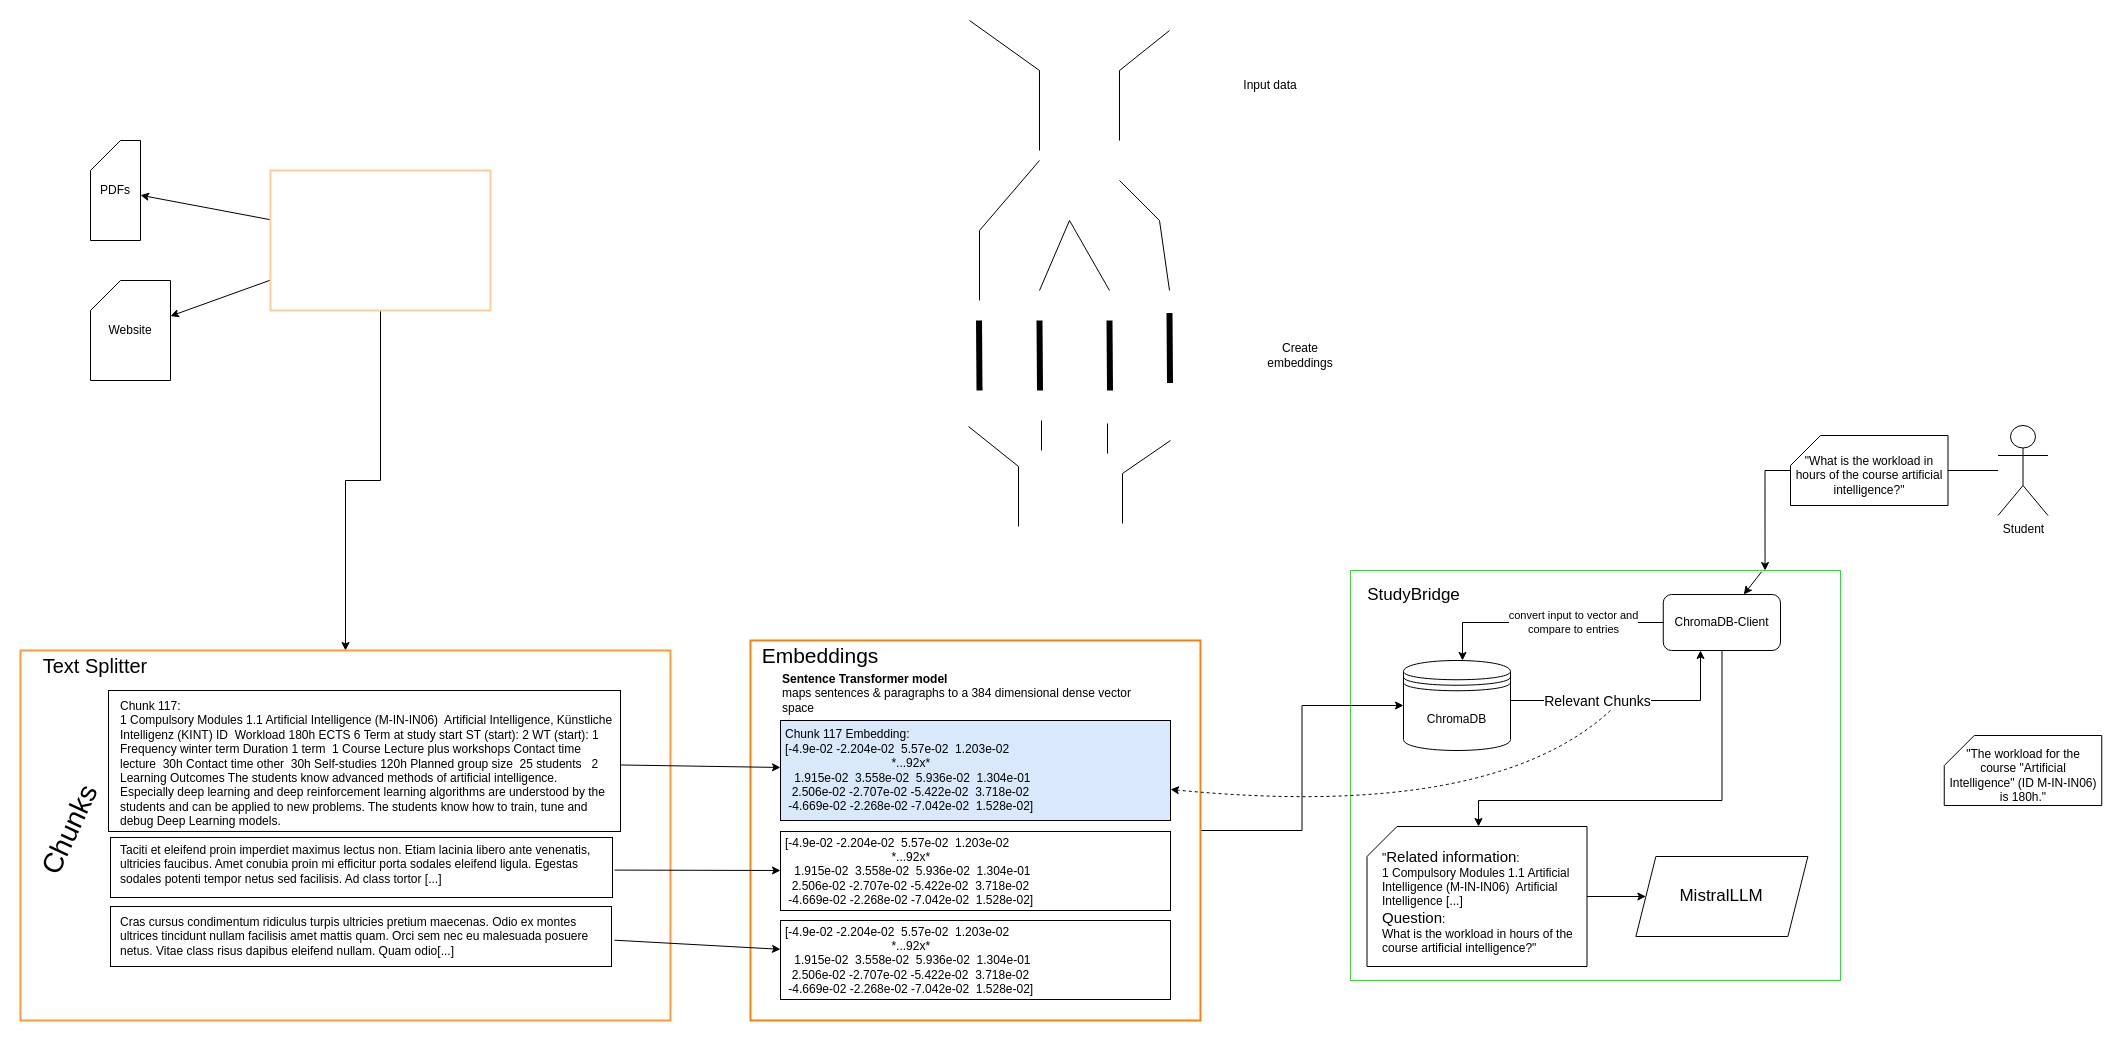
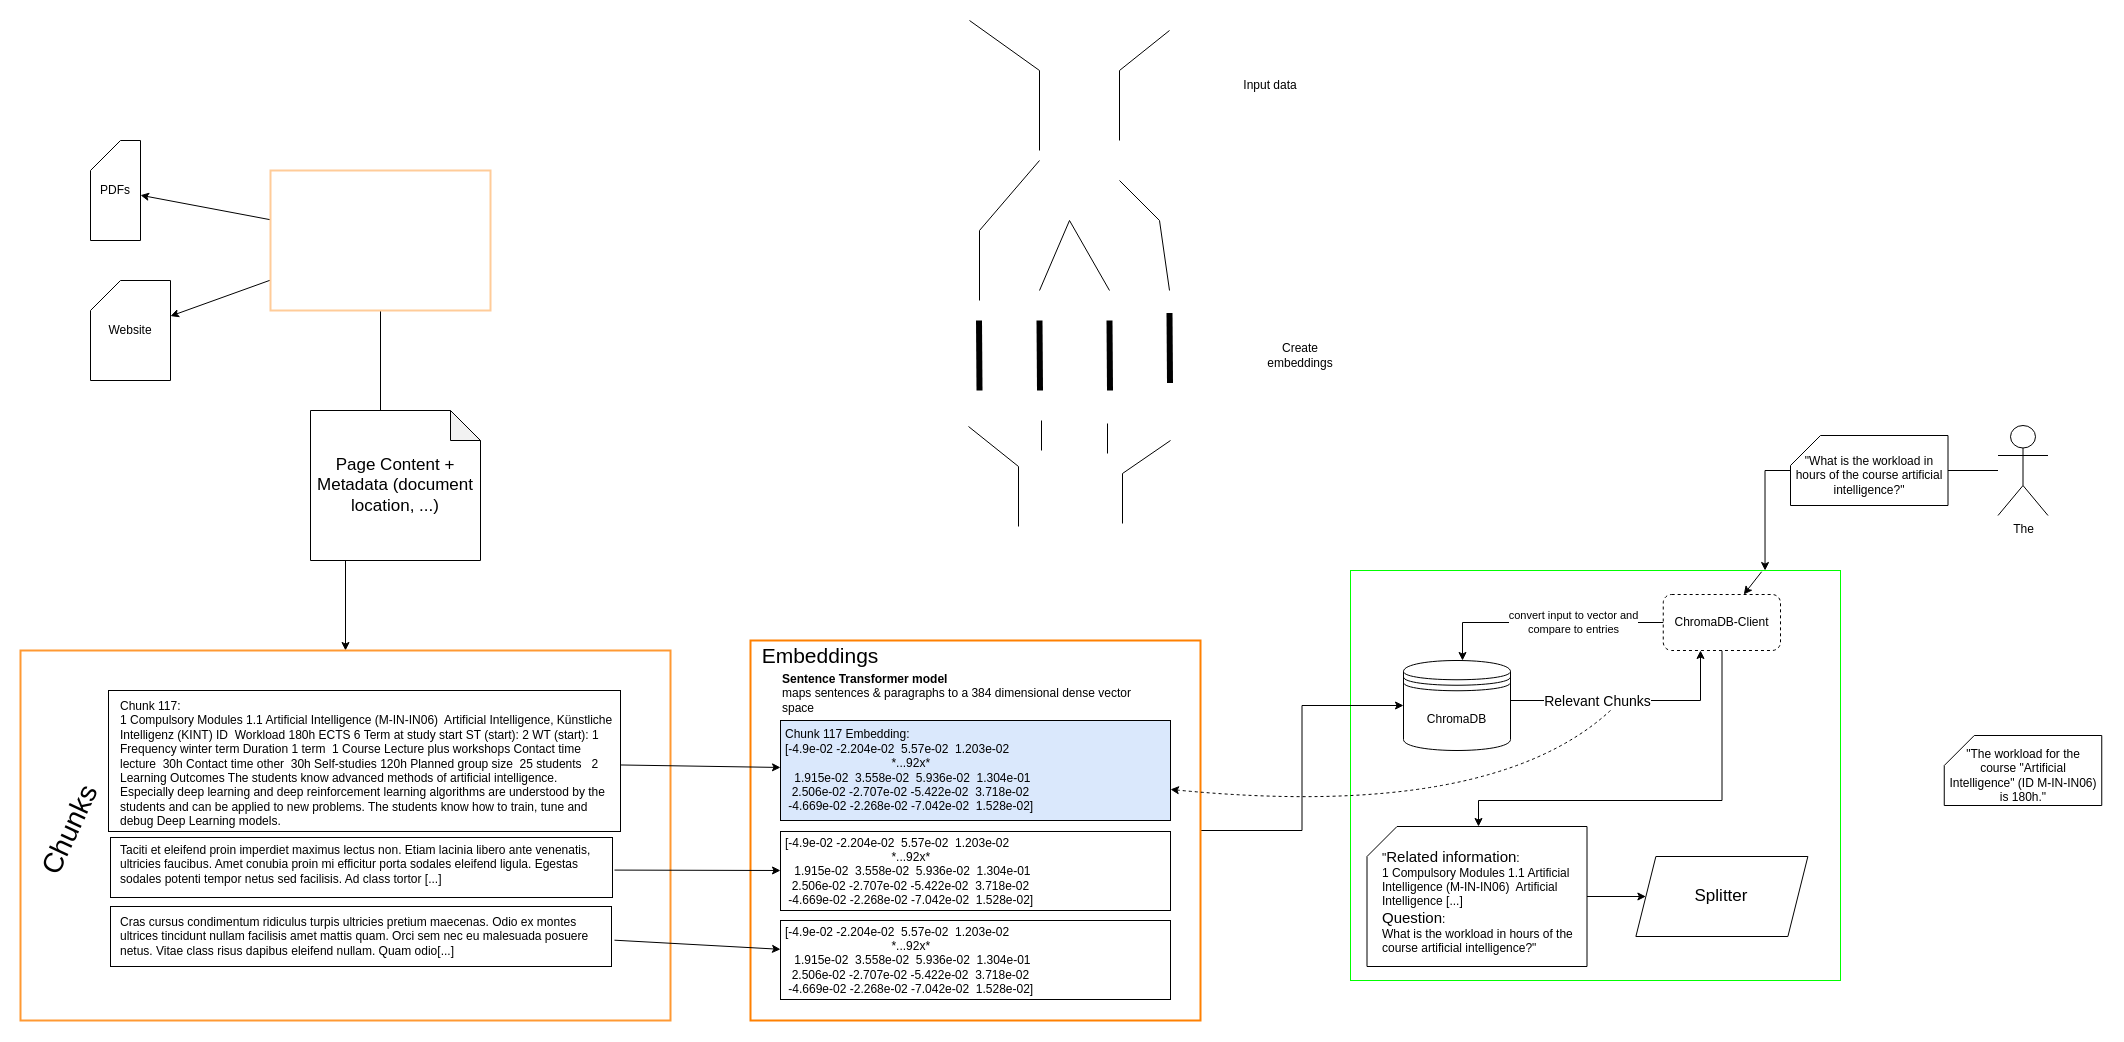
none -> (396, 486)
(2024, 530) -> (2024, 530)
(1414, 596) -> none
(1722, 623) -> (1722, 623)
(96, 666) -> none
(1722, 897) -> (1722, 897)
